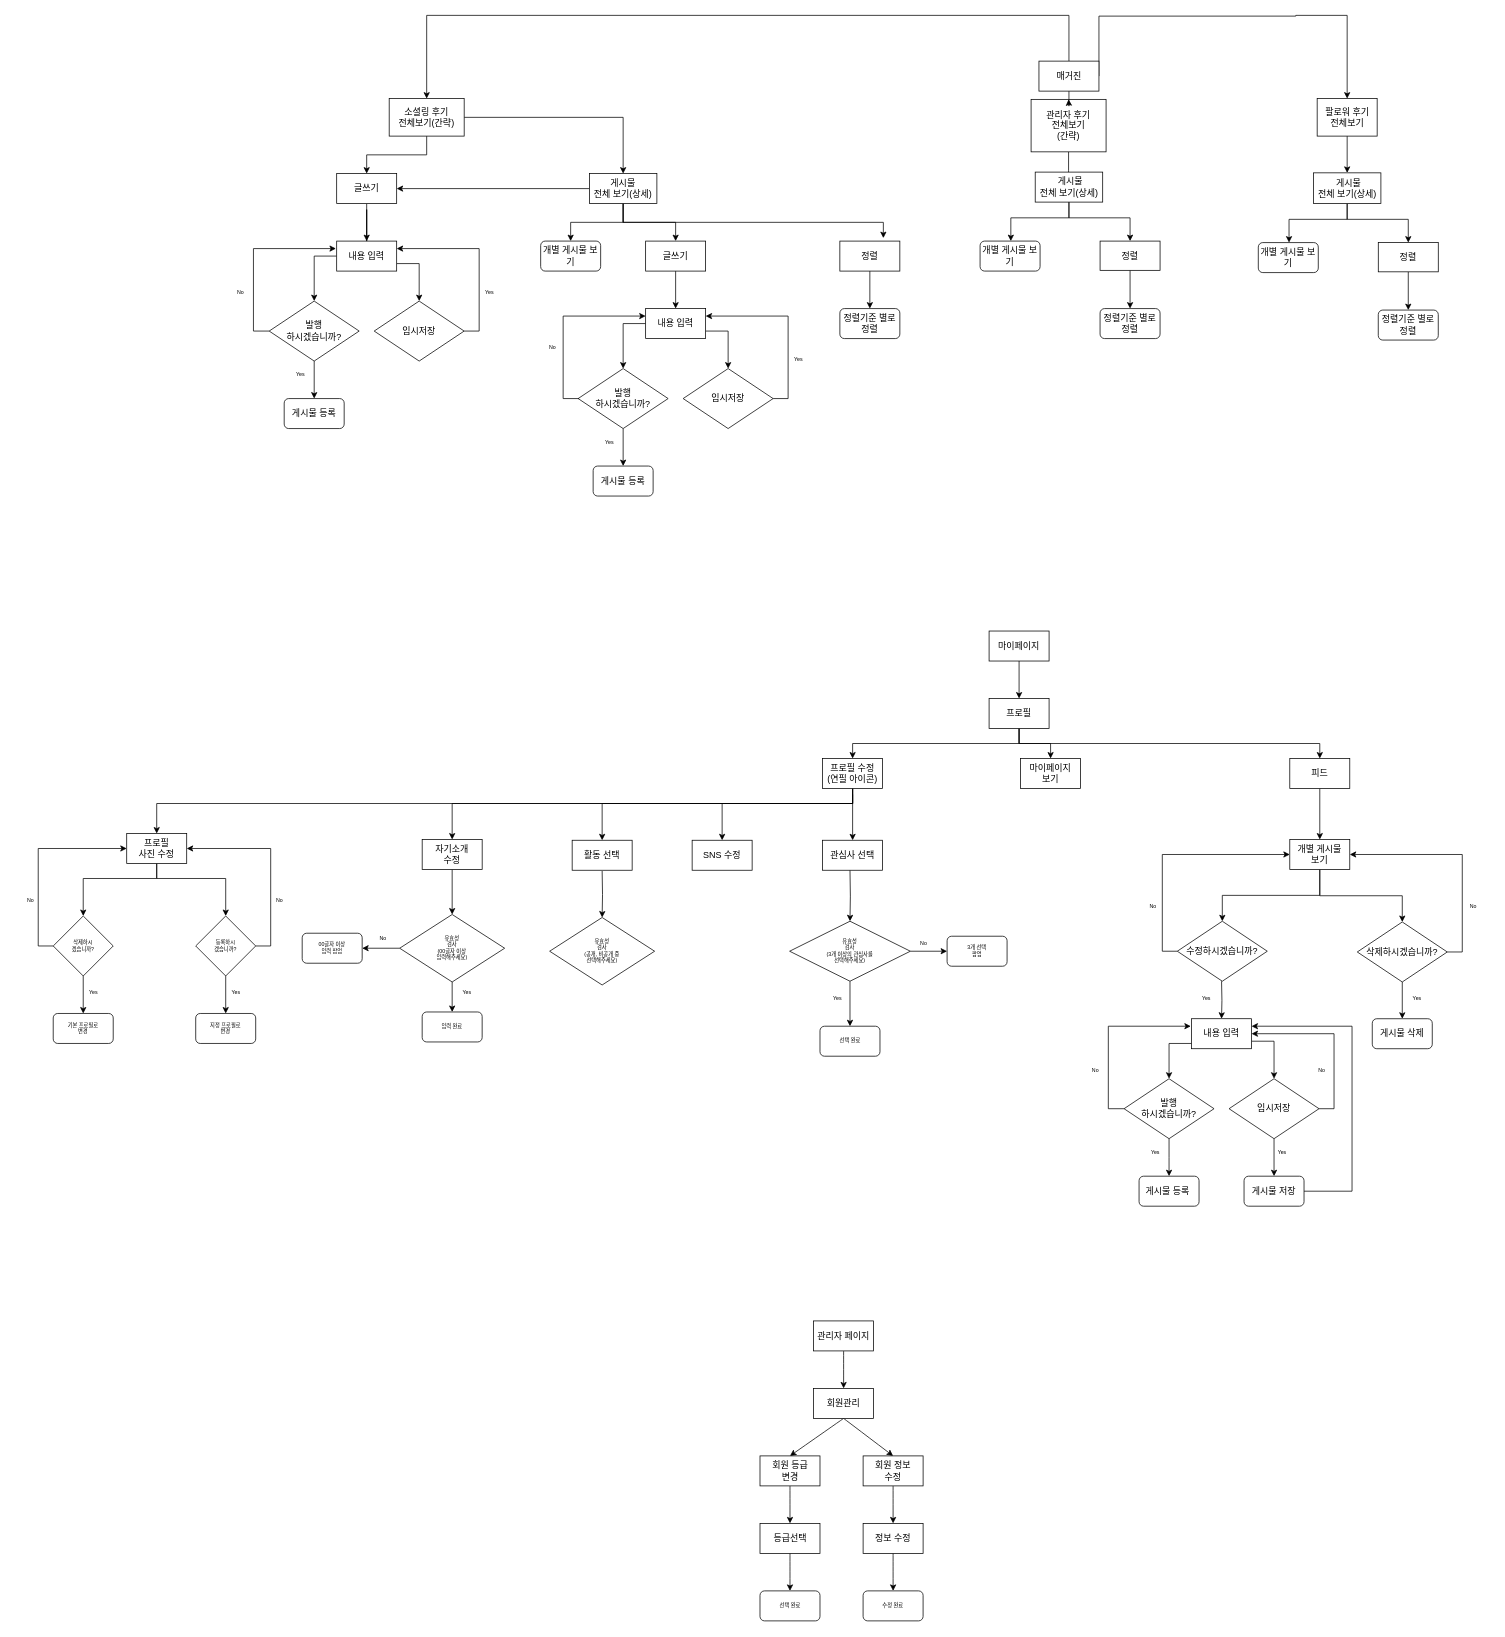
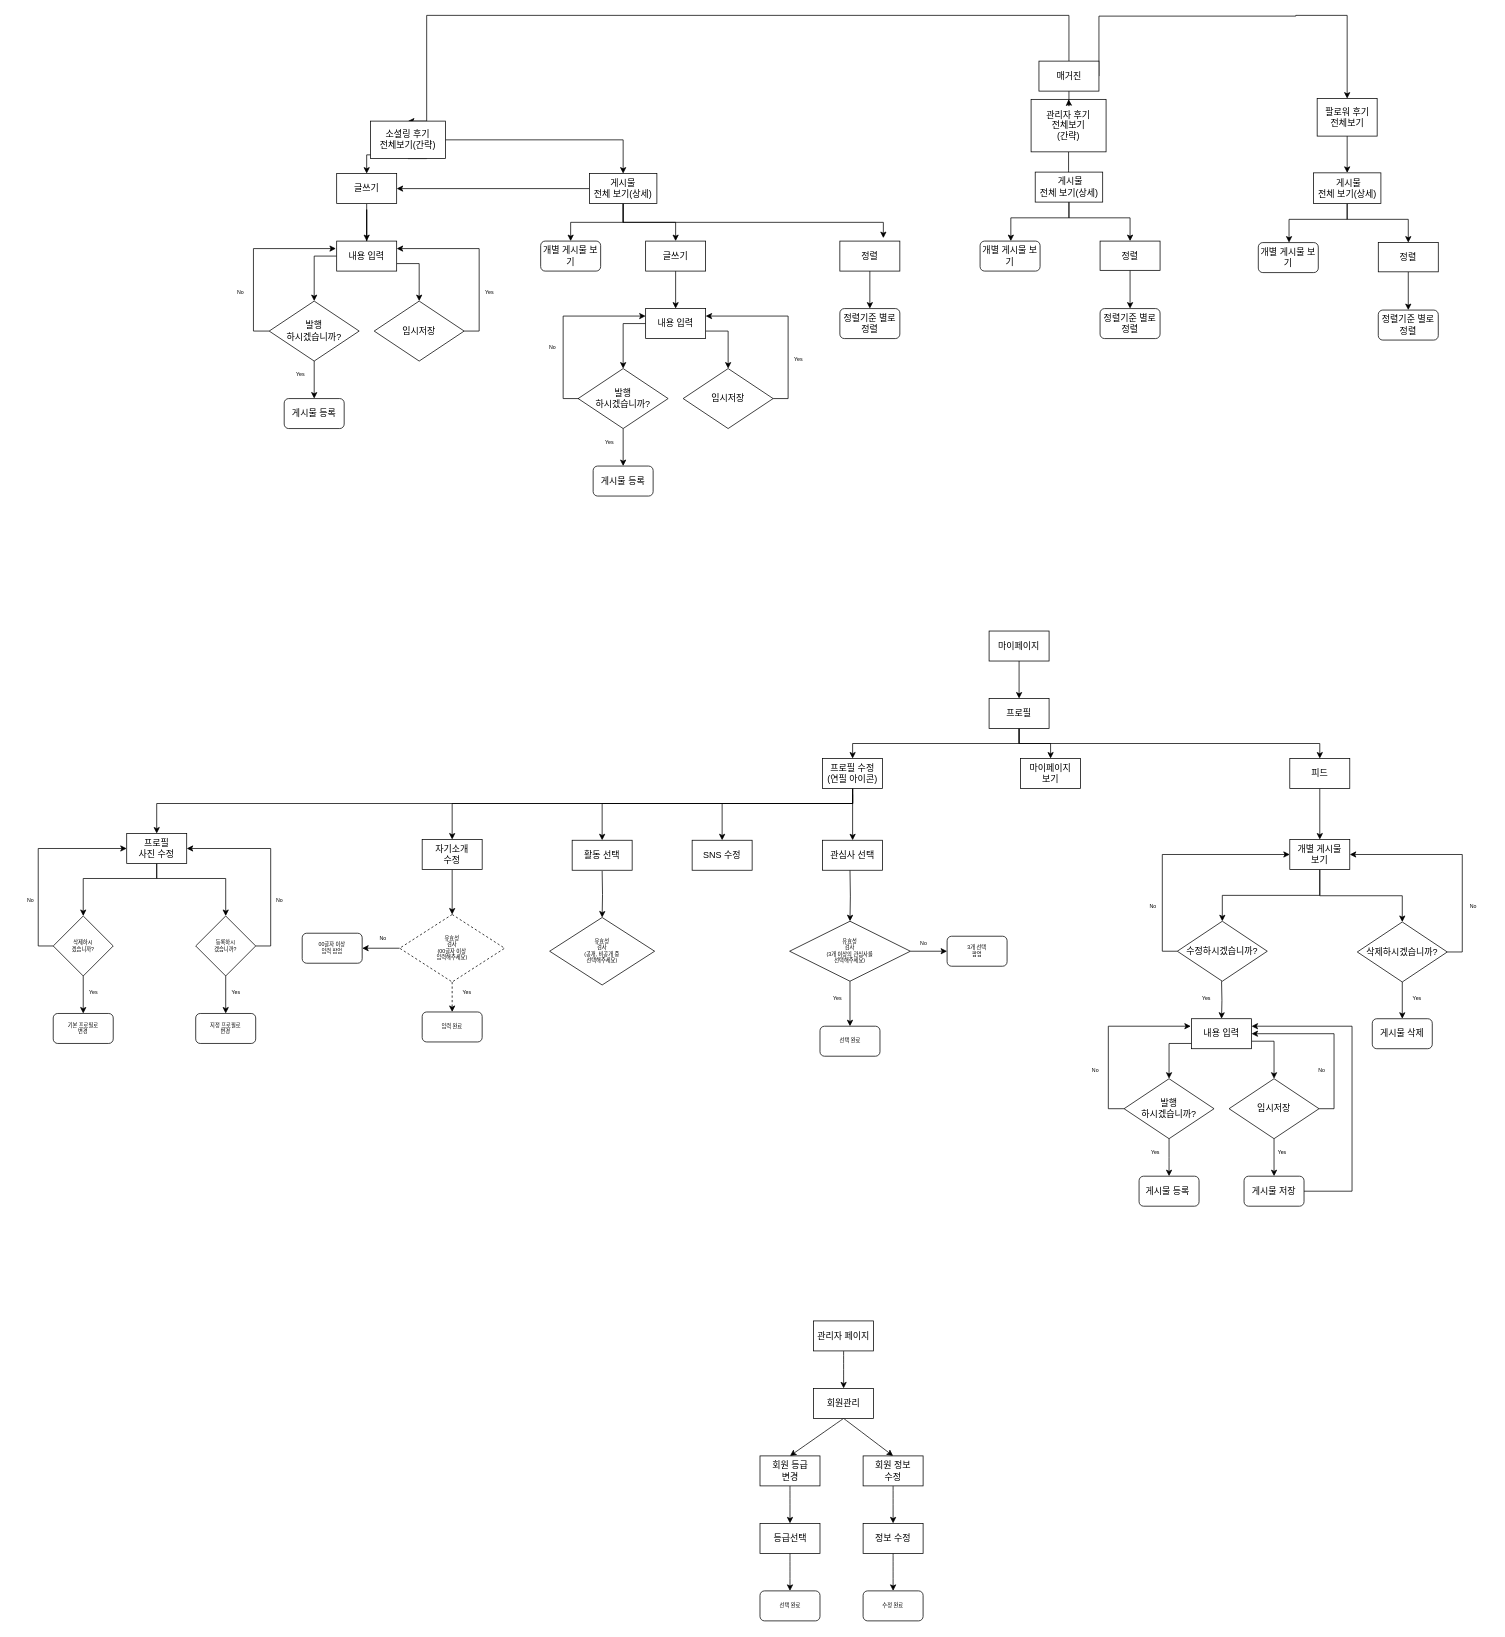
(426, 117) -> (408, 140)
(452, 948) -> (452, 948)
(452, 993) -> (452, 993)
